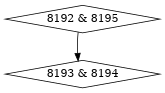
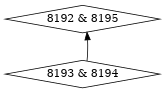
(77, 43) -> (88, 51)
